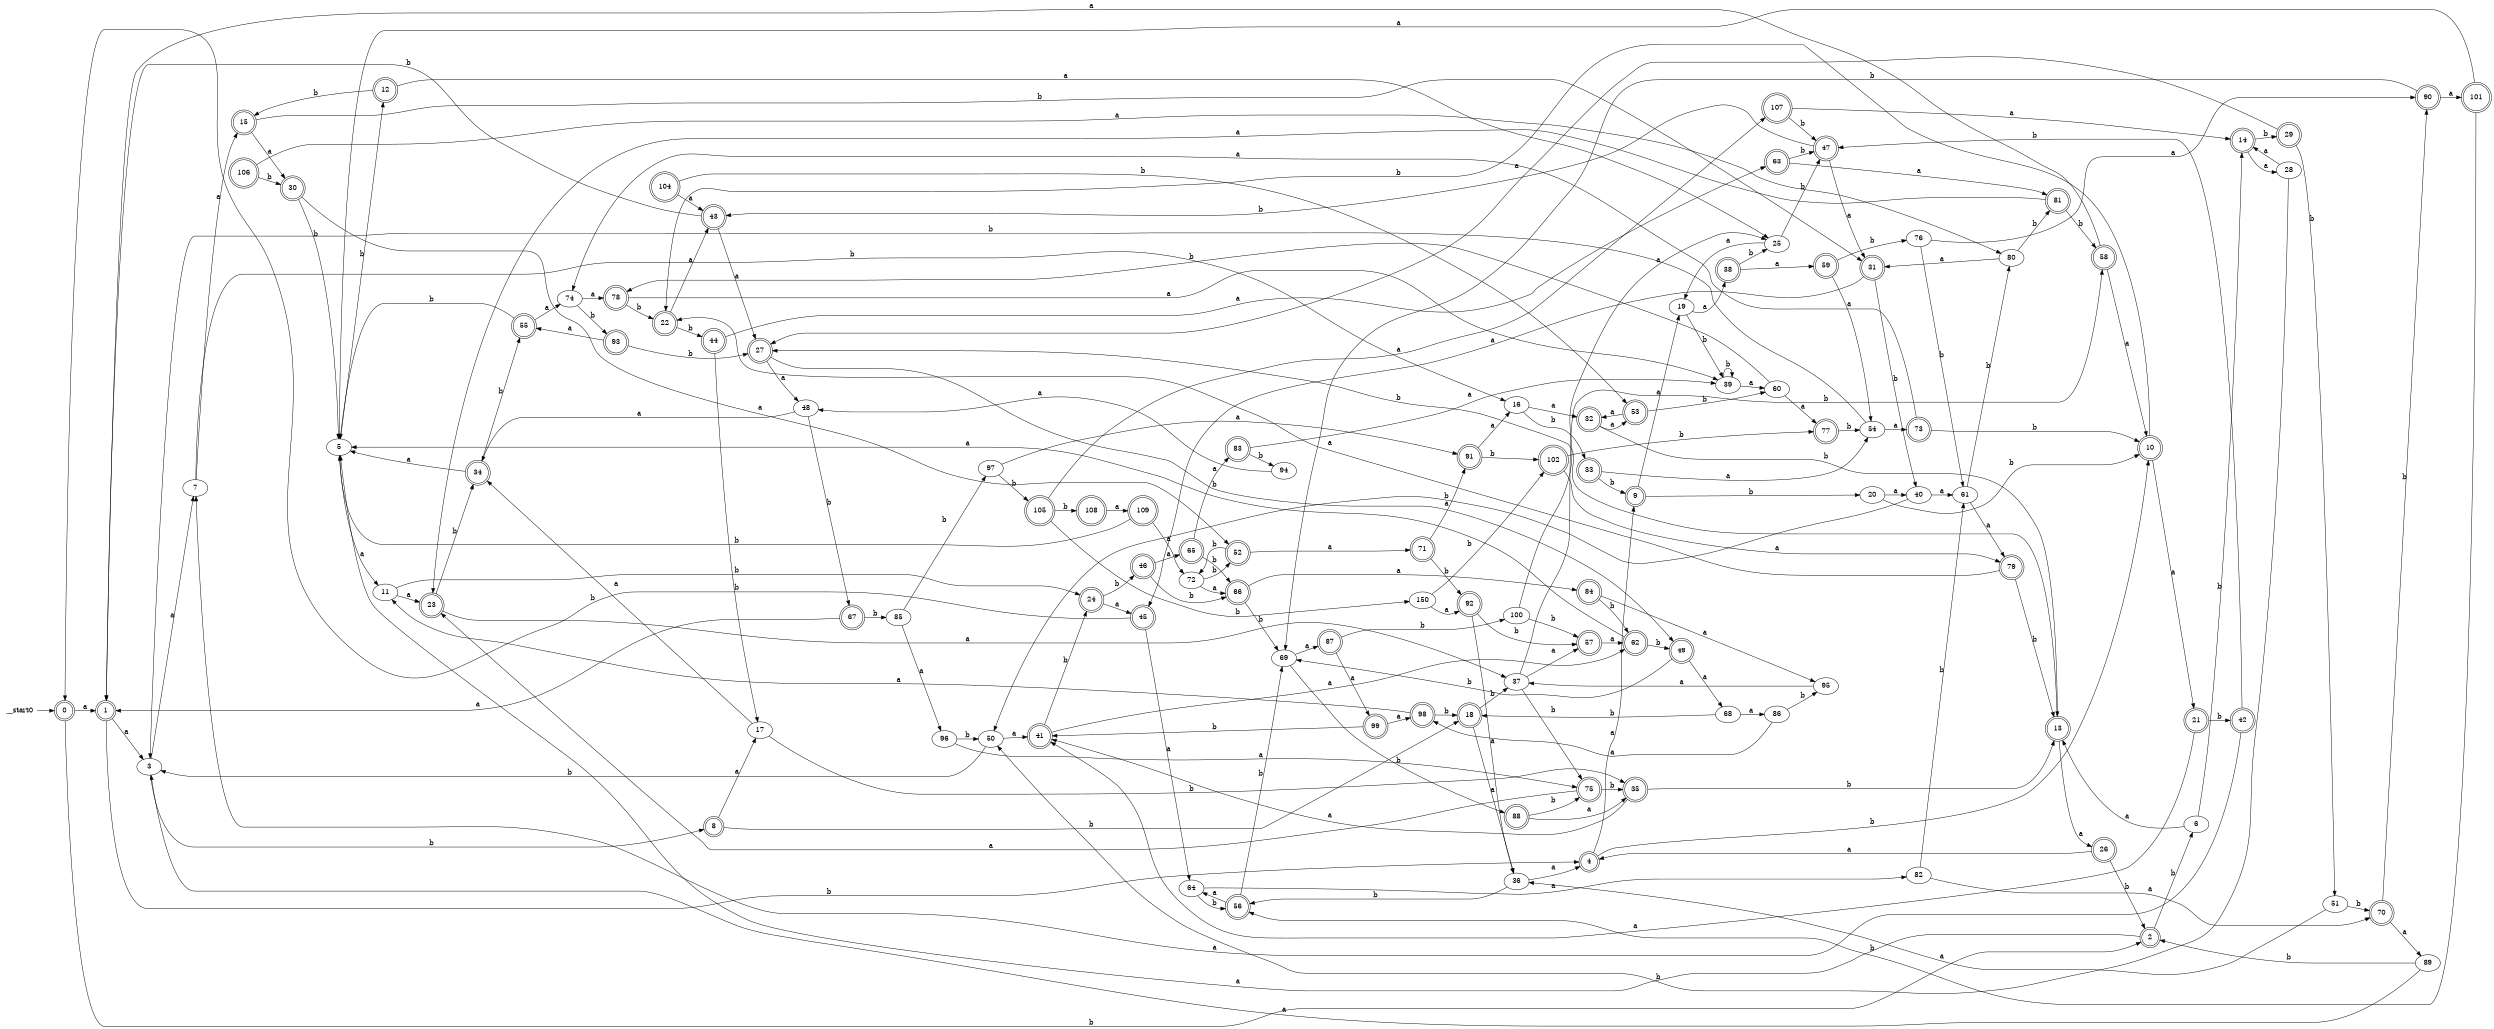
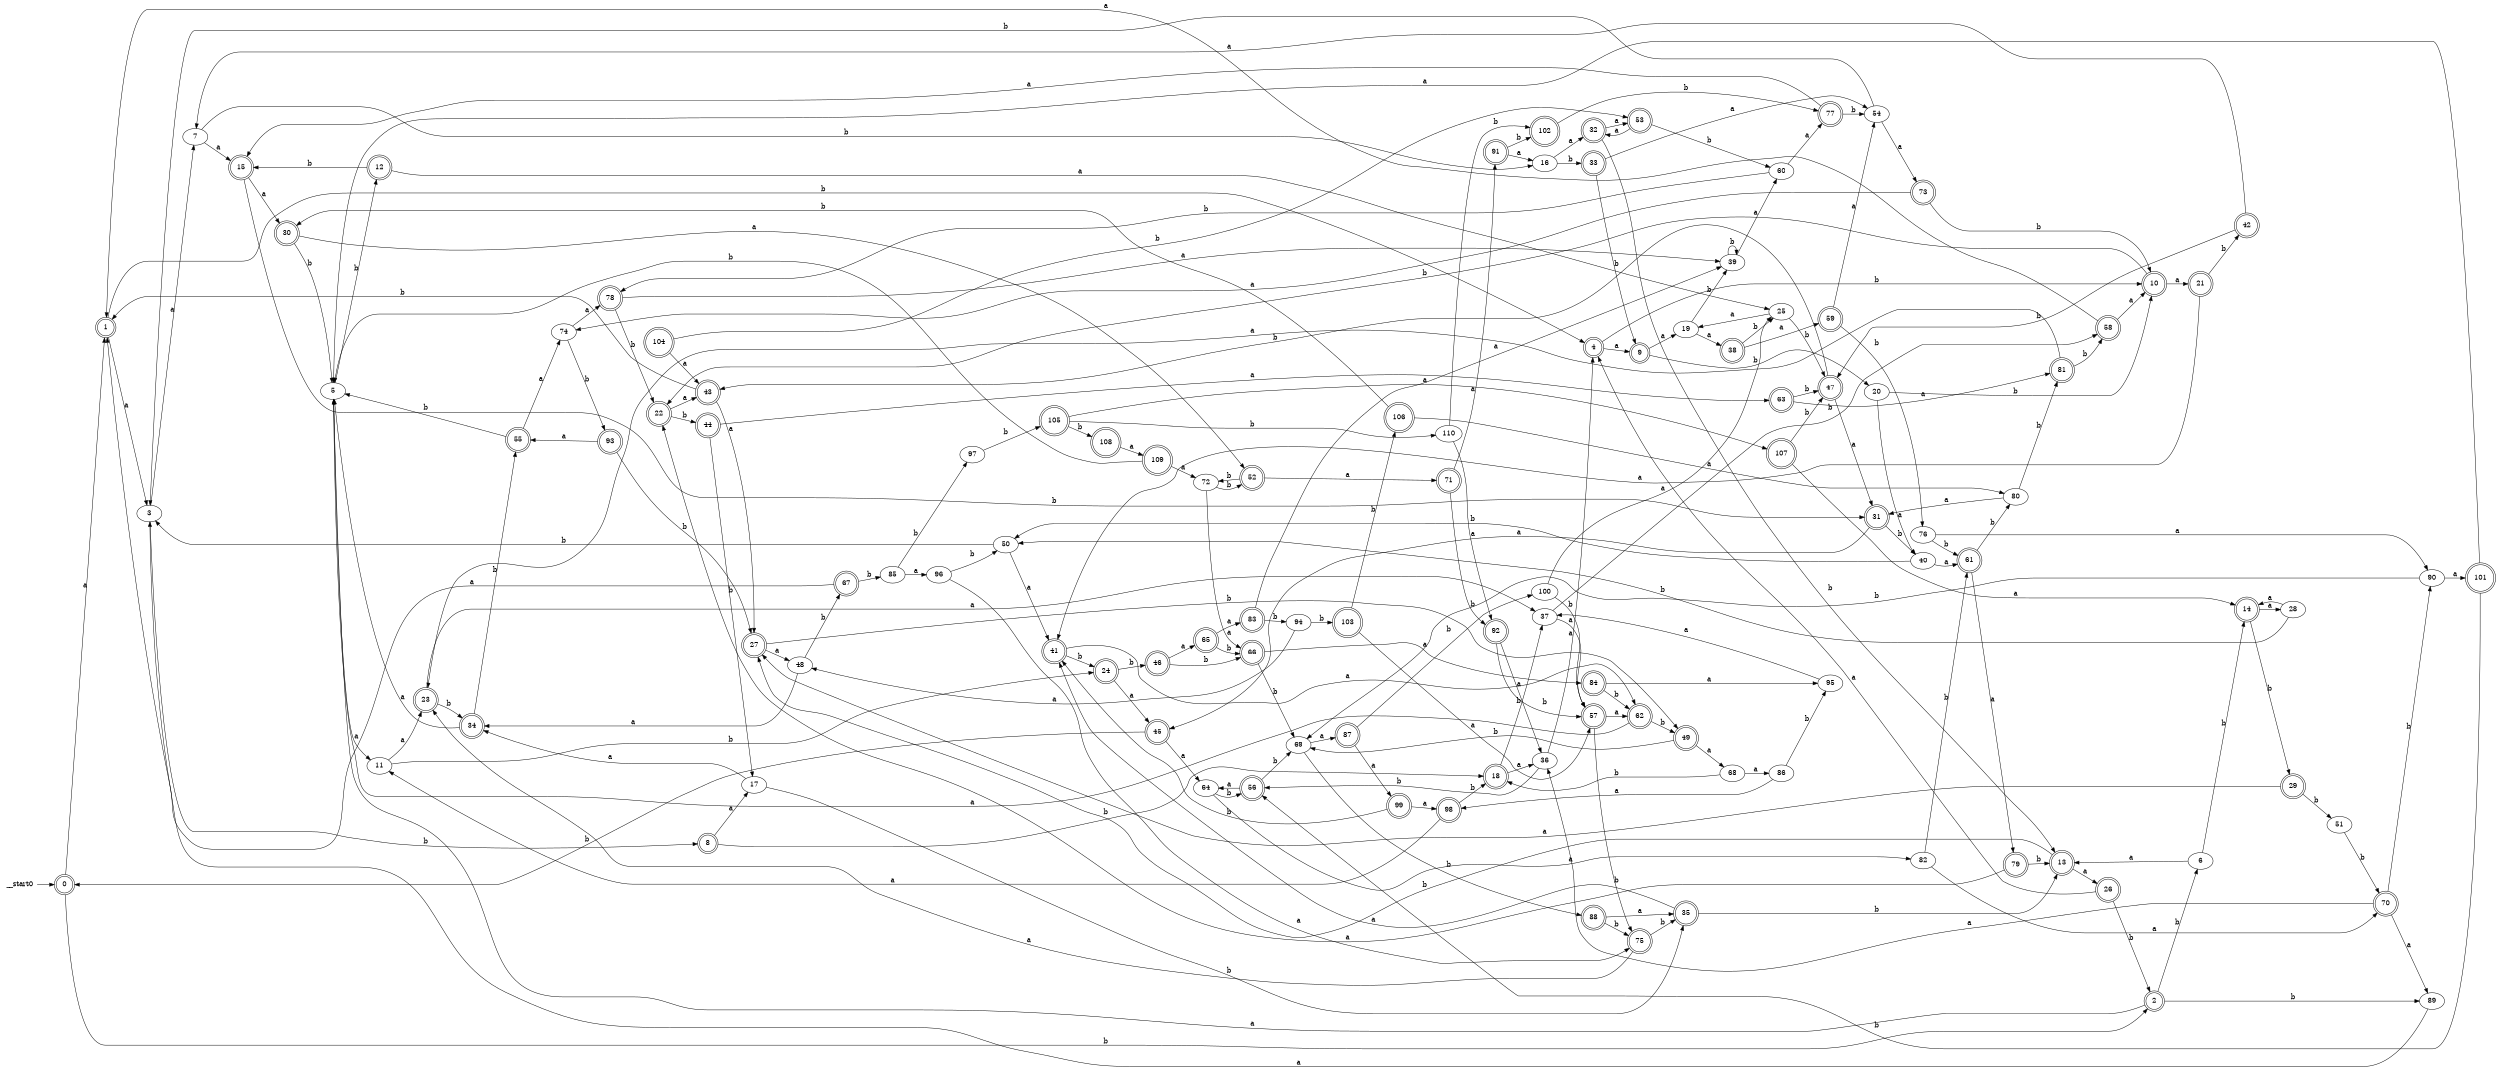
none -> (1032, 88)
(2428, 97) -> (2432, 578)
(1226, 421) -> none
(1965, 495) -> (1969, 560)
(1765, 552) -> none
(1423, 600) -> (1449, 434)
none -> (1348, 623)
(1551, 732) -> (1603, 824)
(1934, 959) -> (1891, 943)
(2289, 962) -> (2290, 1001)
